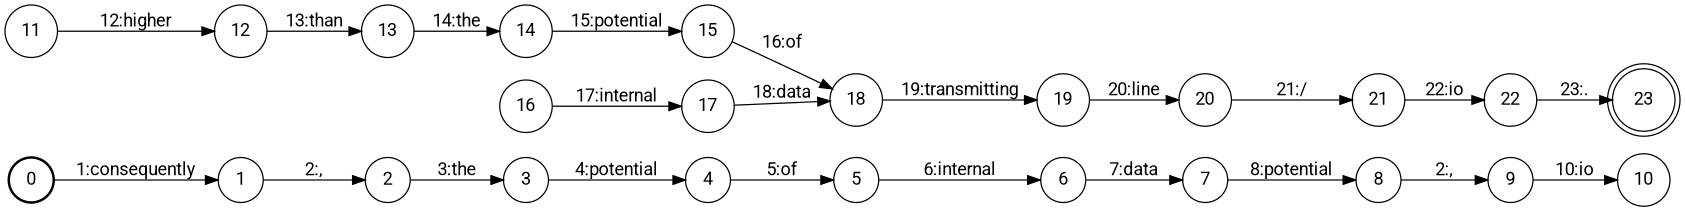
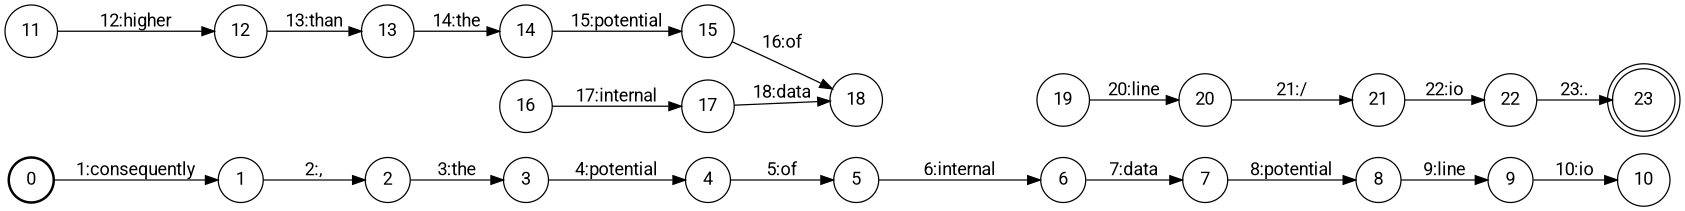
(953, 100) -> none
(1444, 171) -> (1444, 171)
